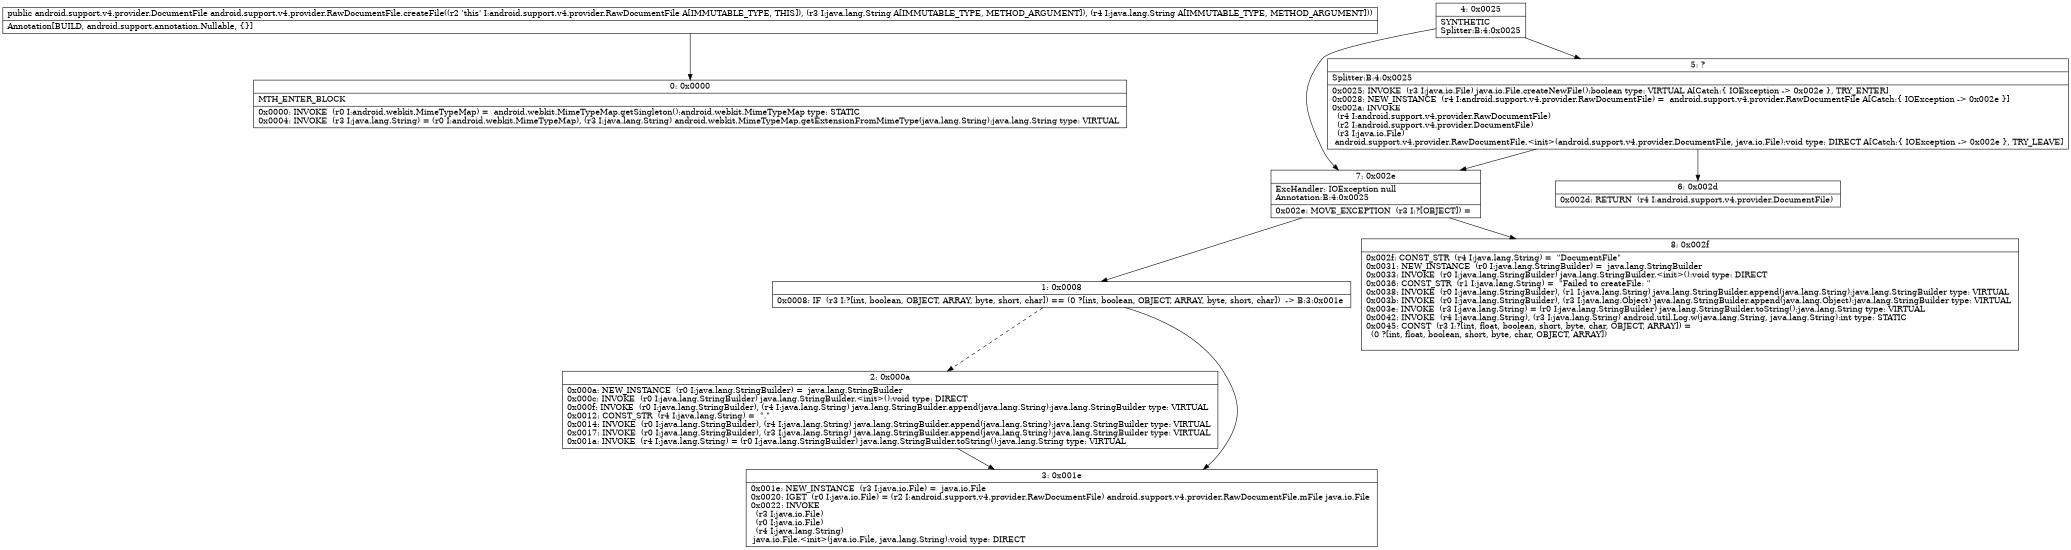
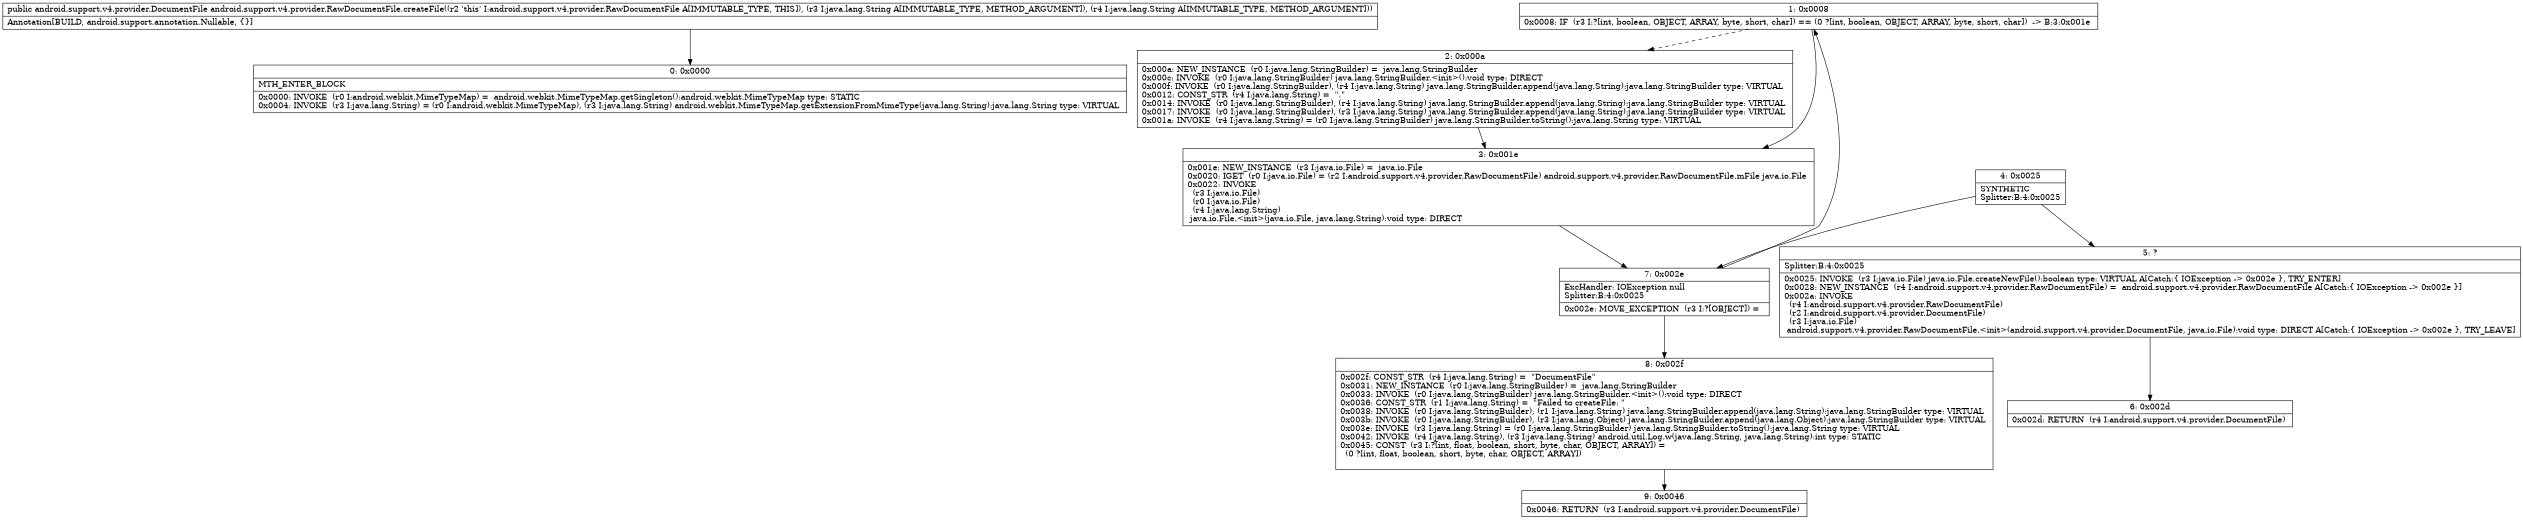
(1501, 159) -> (1591, 245)
(1322, 198) -> (1604, 296)
none -> (1664, 504)
